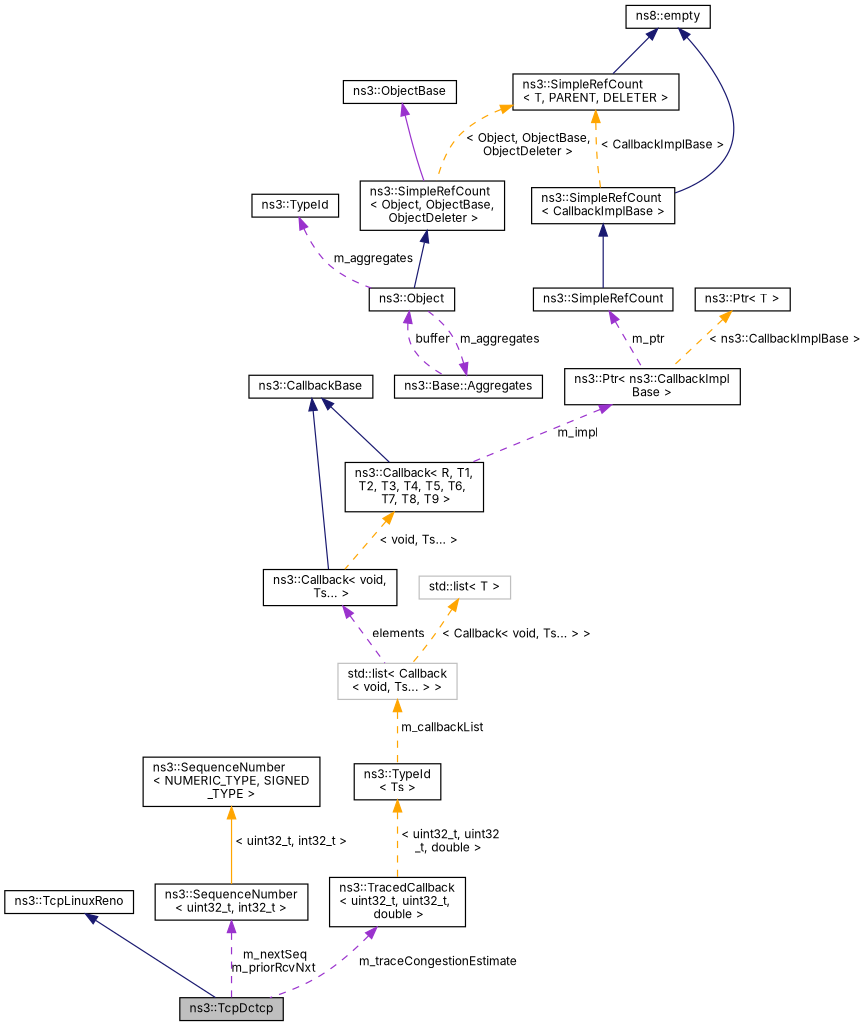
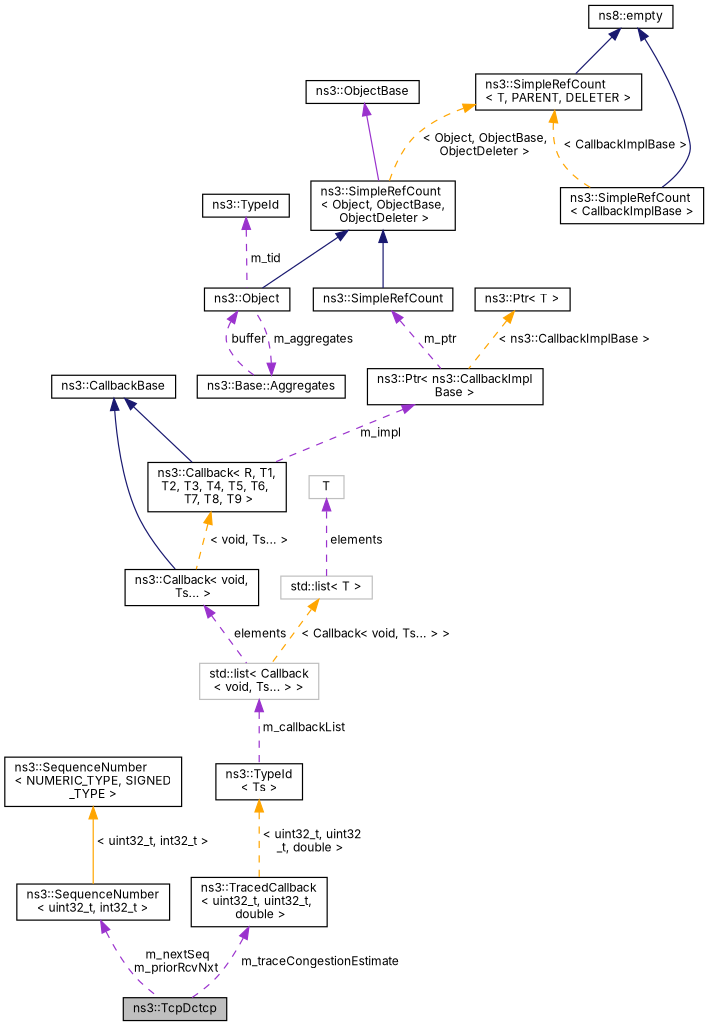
(372, 259) -> (264, 259)
(603, 262) -> (383, 265)
none -> (327, 487)
(398, 738) -> (259, 738)
(69, 902) -> none
